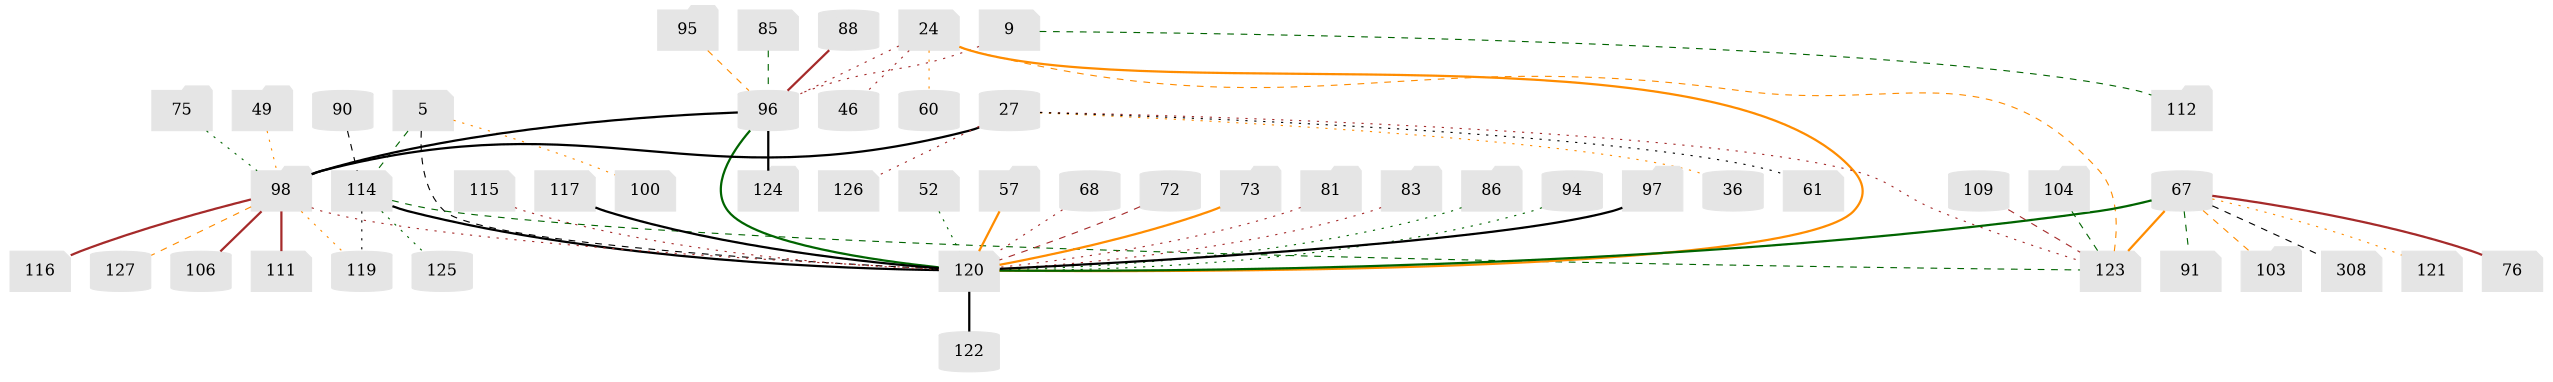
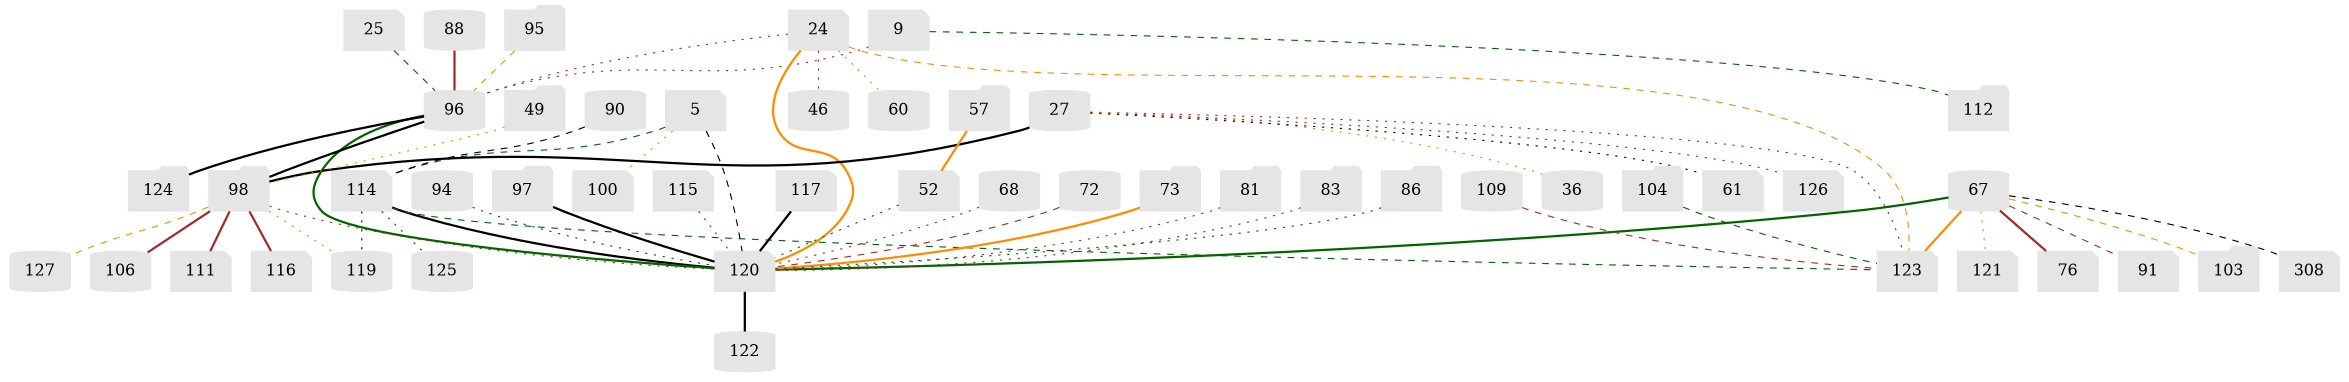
(768, 30) -> (374, 30)
(182, 111) -> none
(989, 231) -> (953, 152)
(2186, 231) -> (2064, 231)
